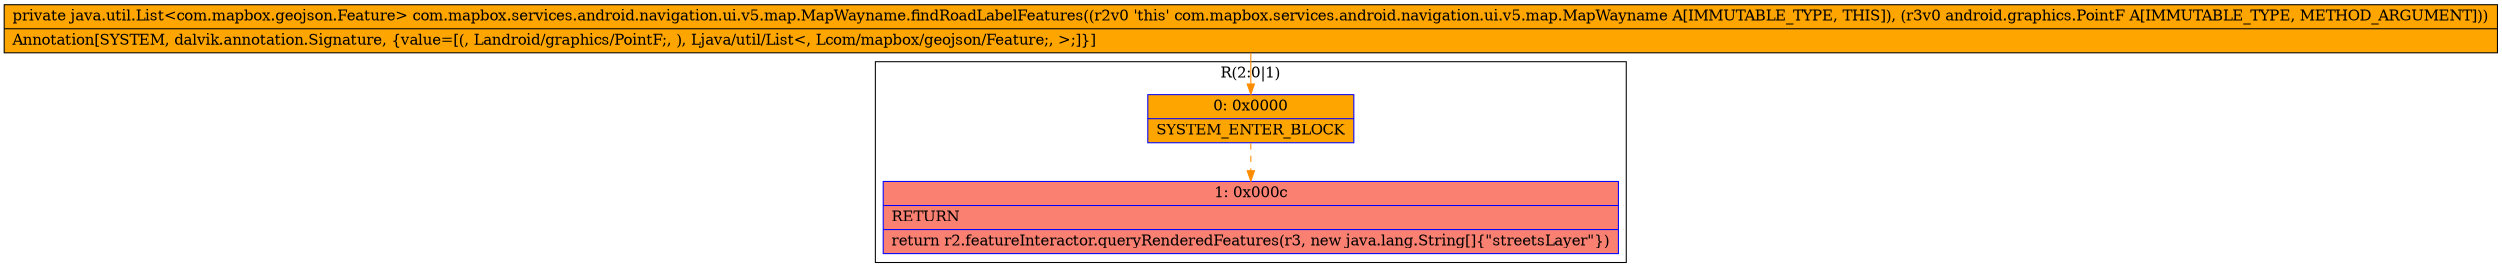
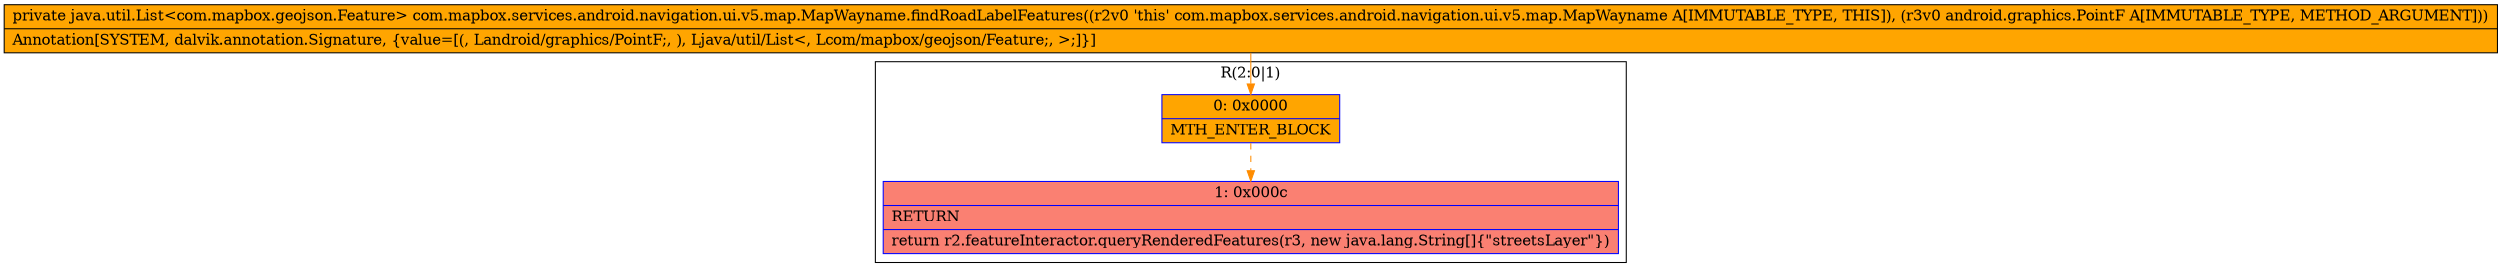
(1251, 130) -> (1251, 130)
